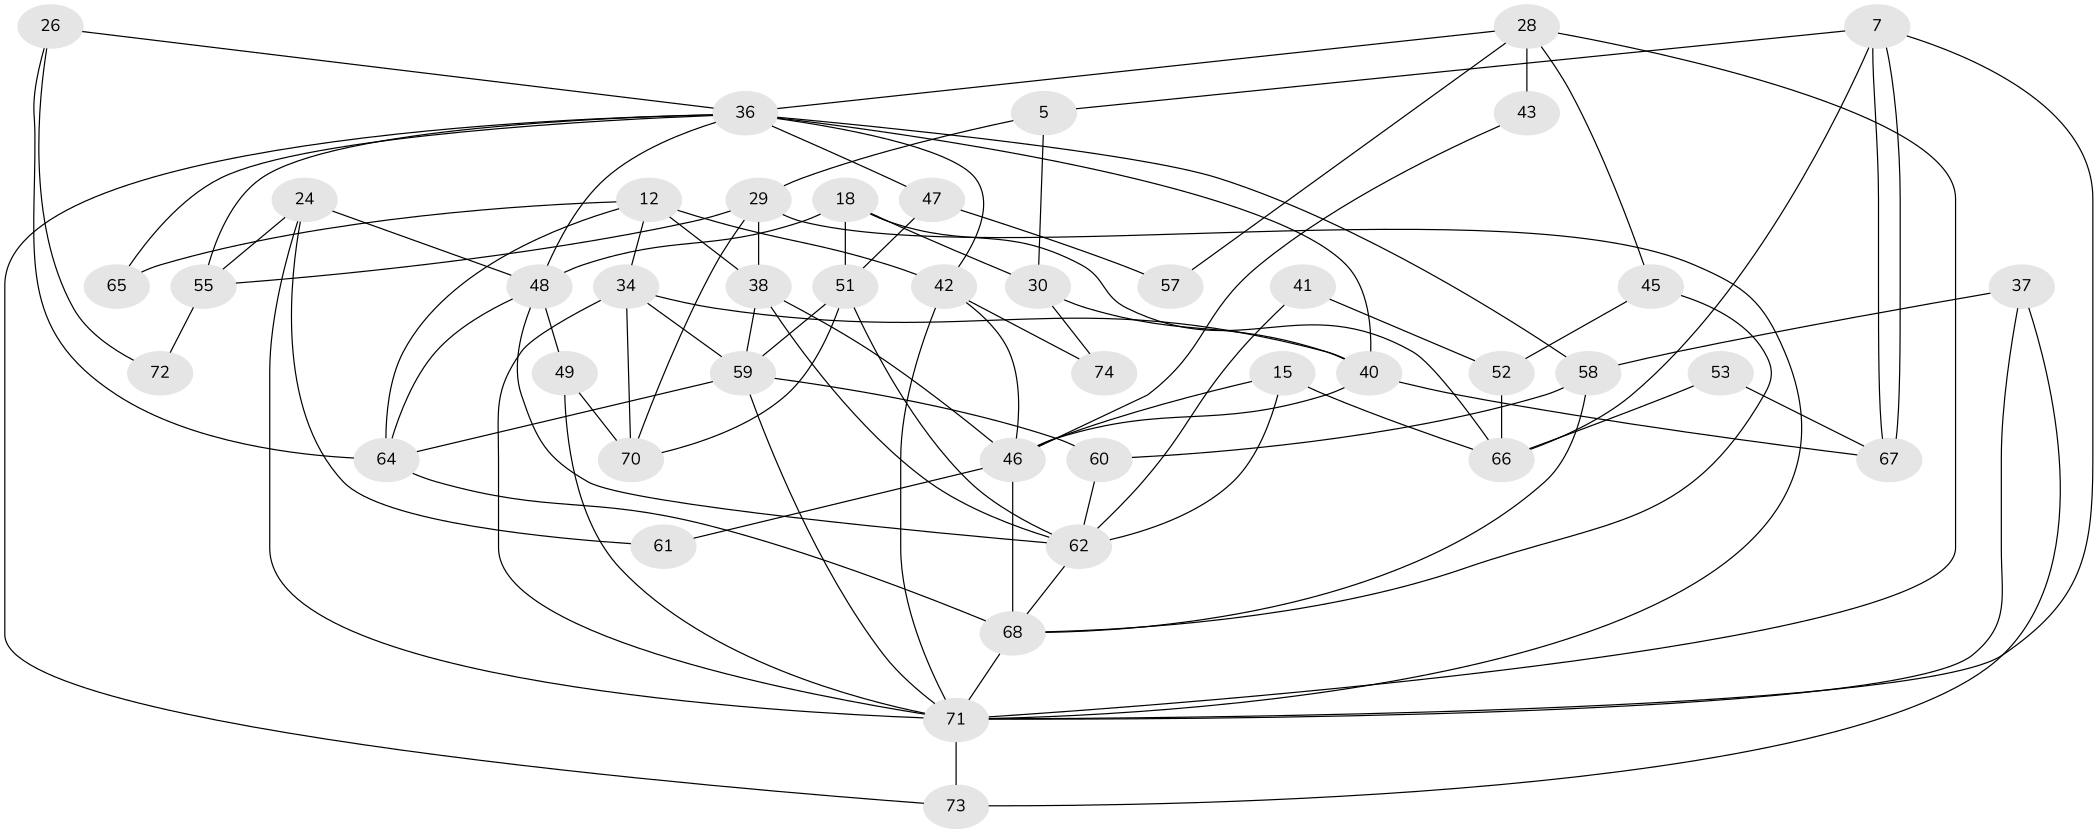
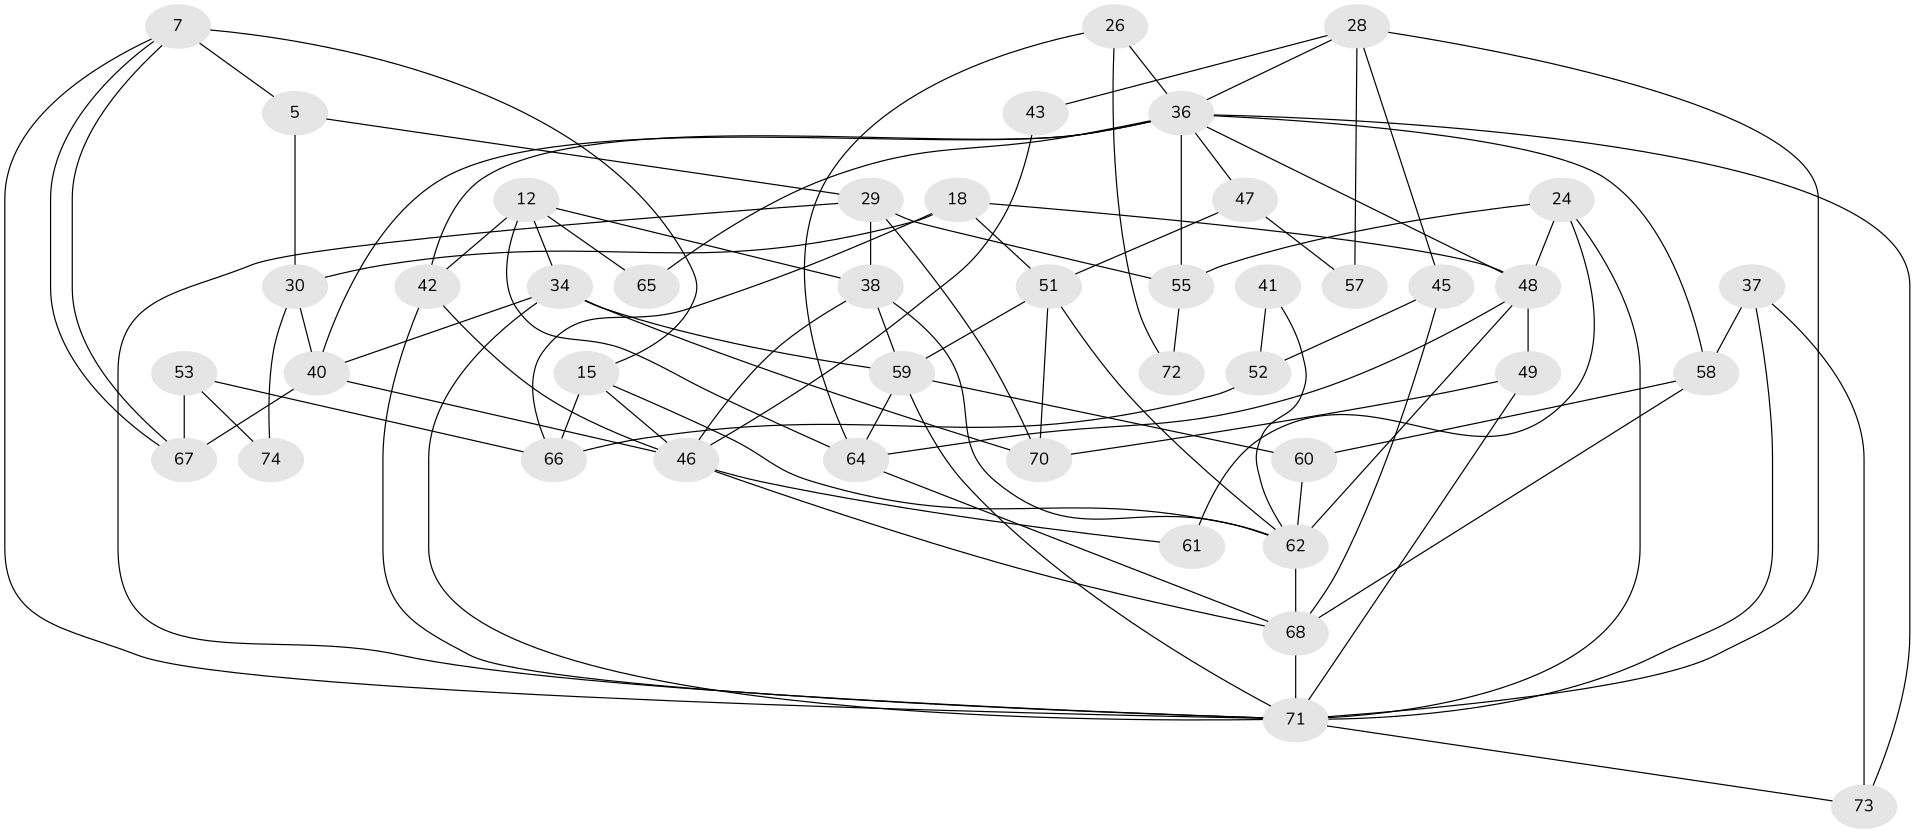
(1743, 270) -> (542, 124)
(1024, 330) -> (227, 417)
